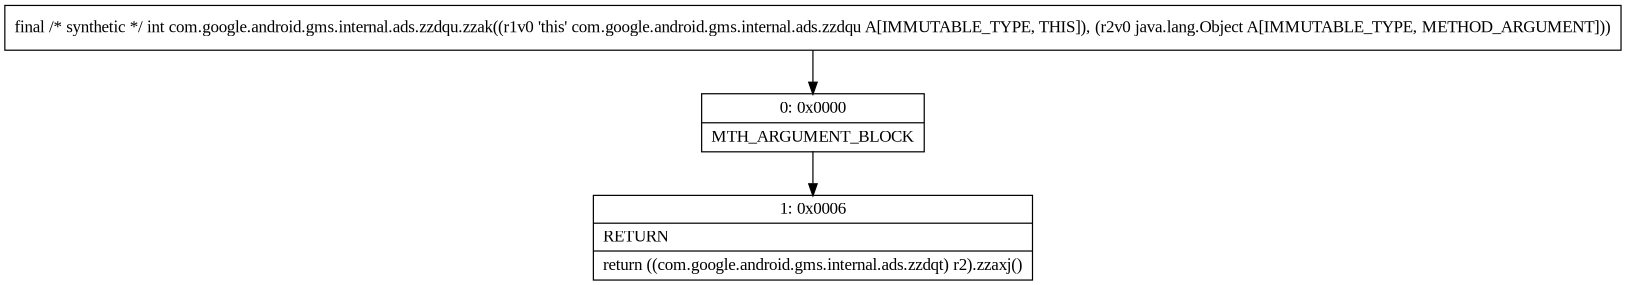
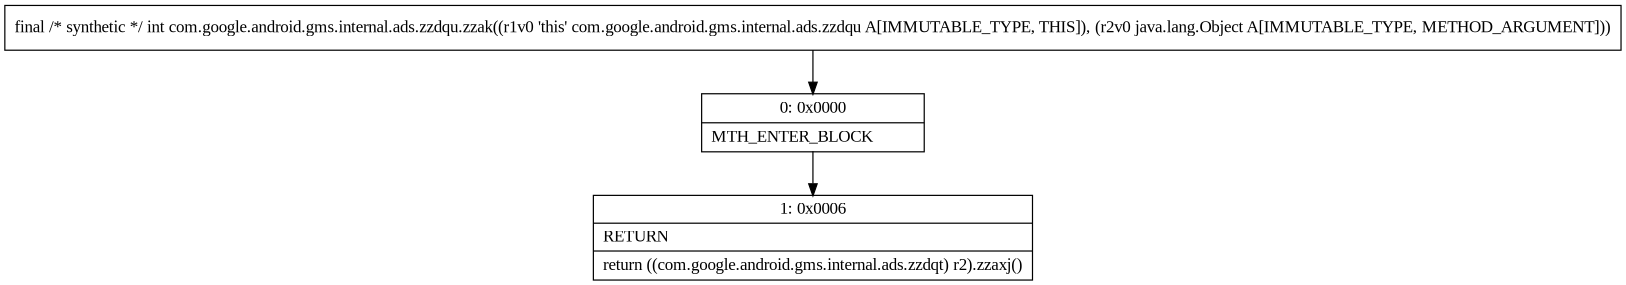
(813, 137) -> (792, 137)
